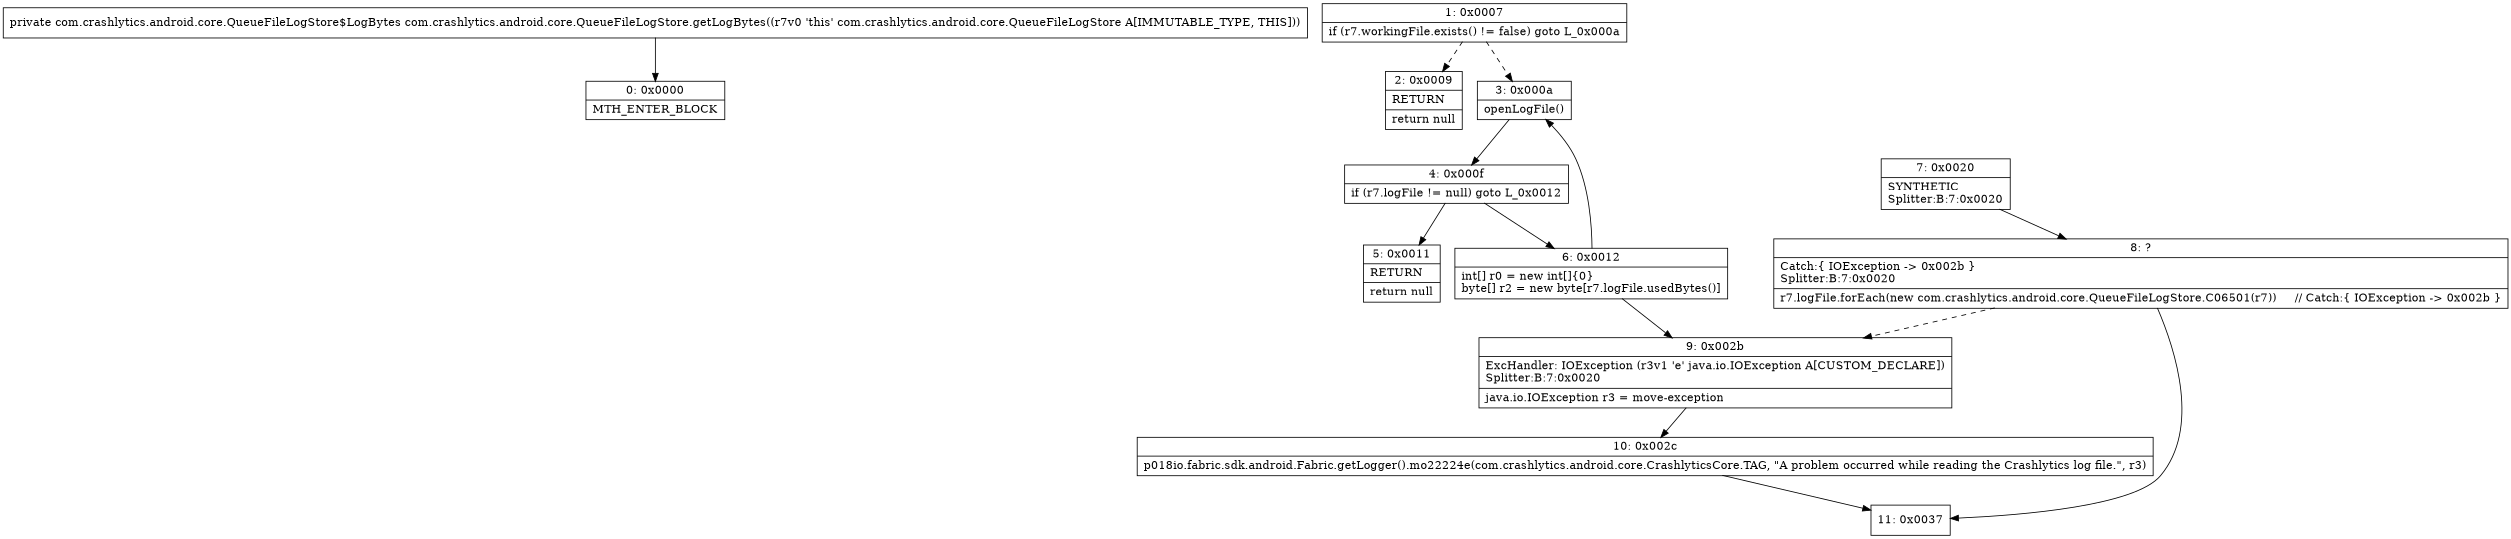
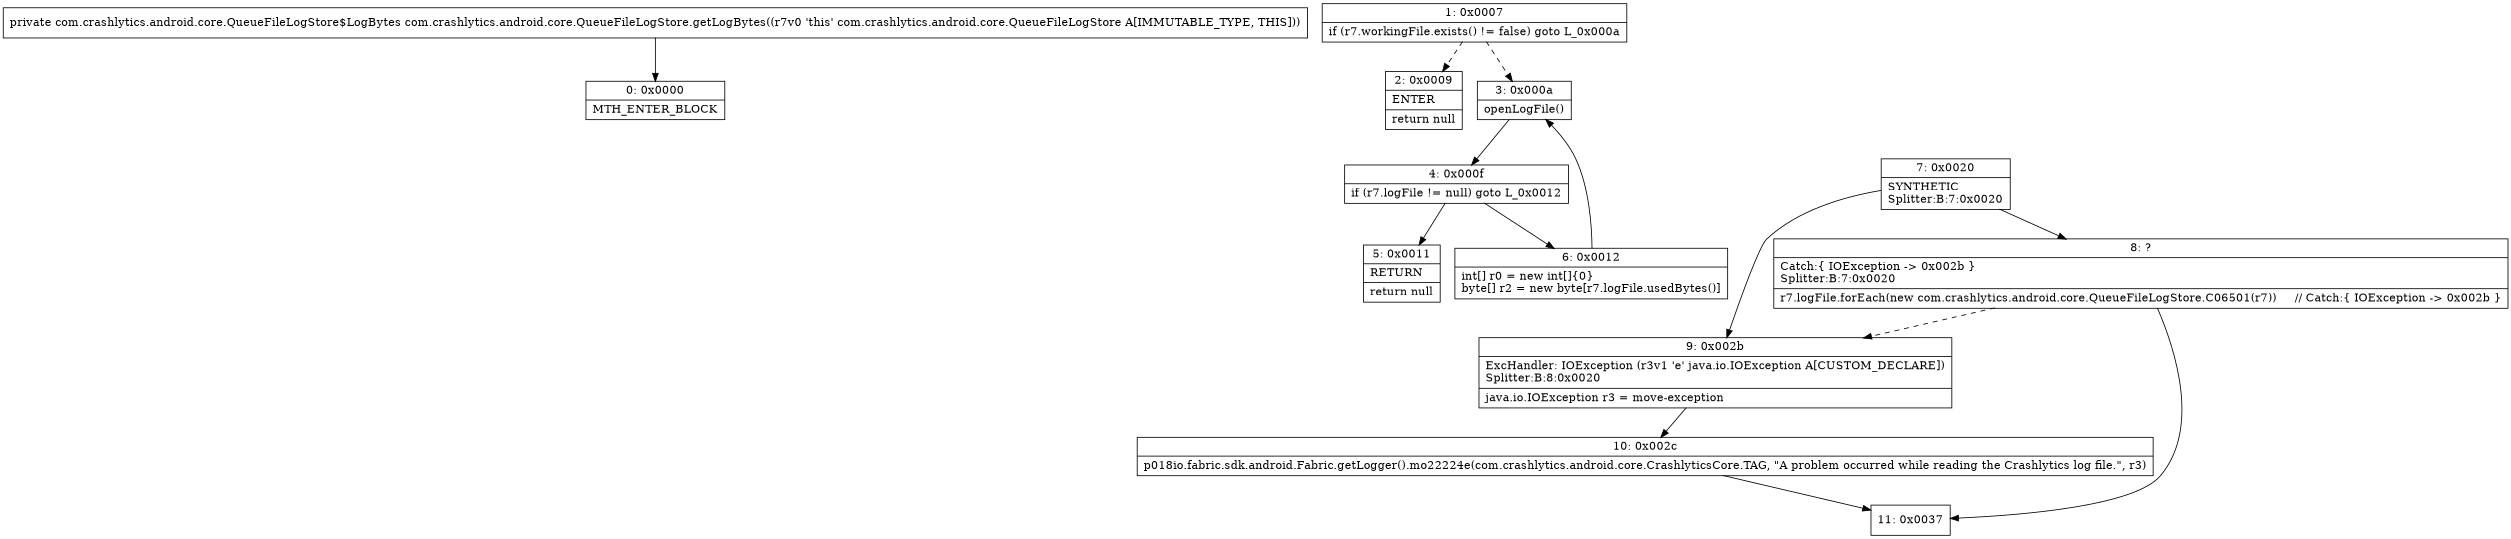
(1419, 100) -> (1414, 100)
(1644, 316) -> (1777, 230)
(1544, 378) -> (1544, 378)
